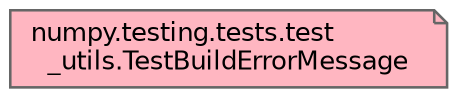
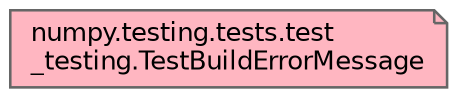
(229, 49) -> (229, 49)
